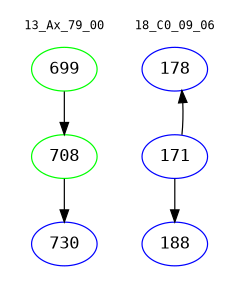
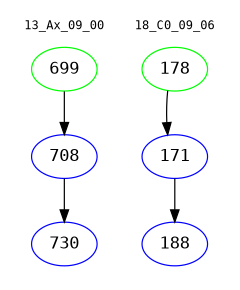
(65, 26) -> (65, 26)
(175, 69) -> (175, 69)
(183, 119) -> (167, 107)
(64, 157) -> (64, 157)
